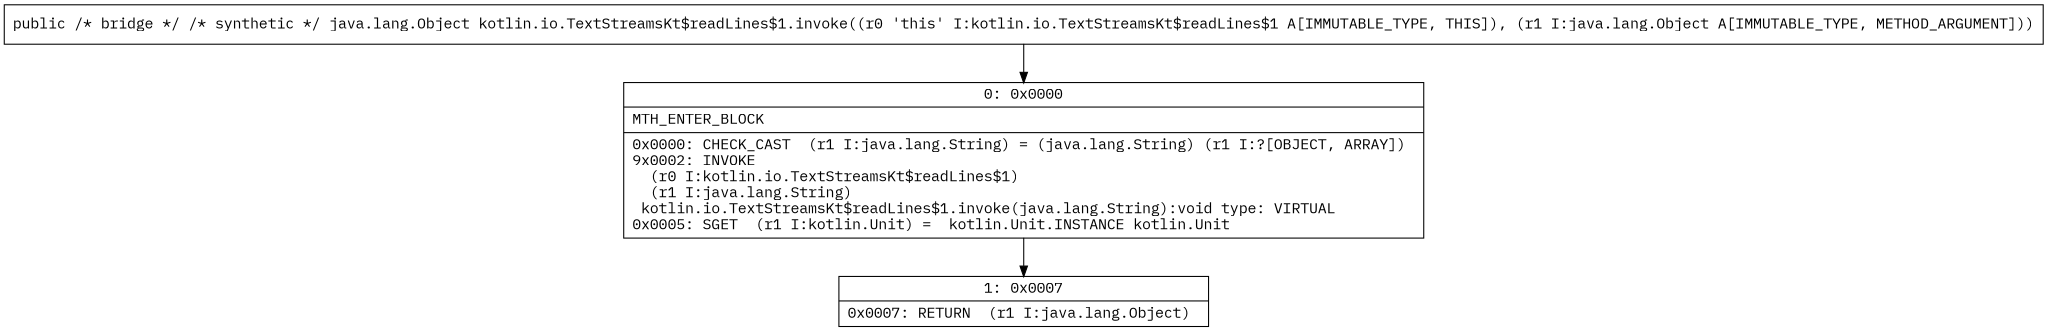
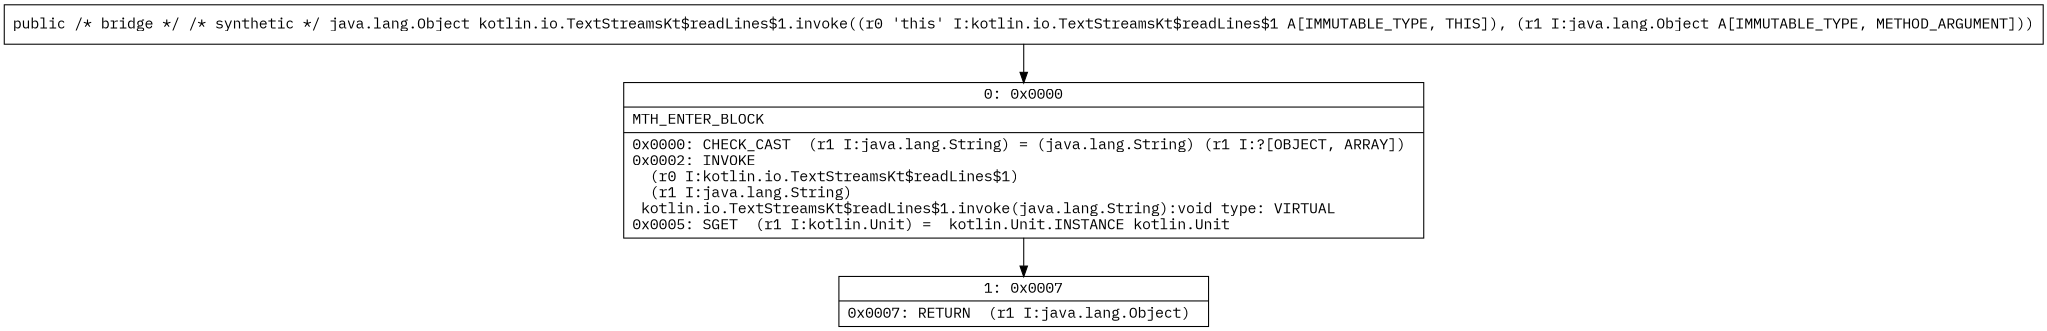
(703, 161) -> (703, 161)
